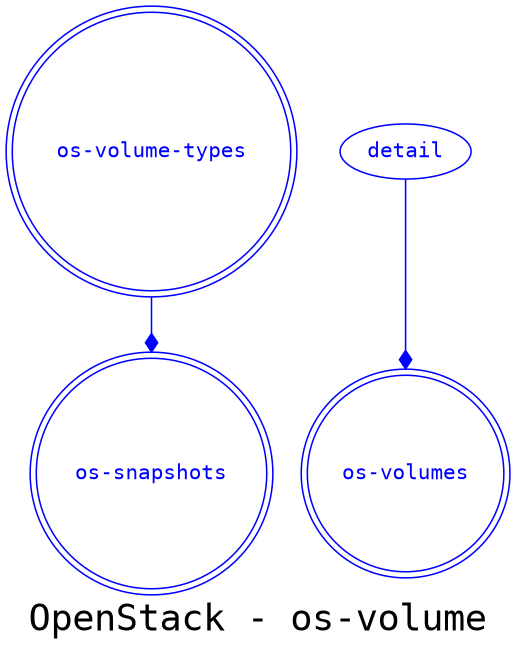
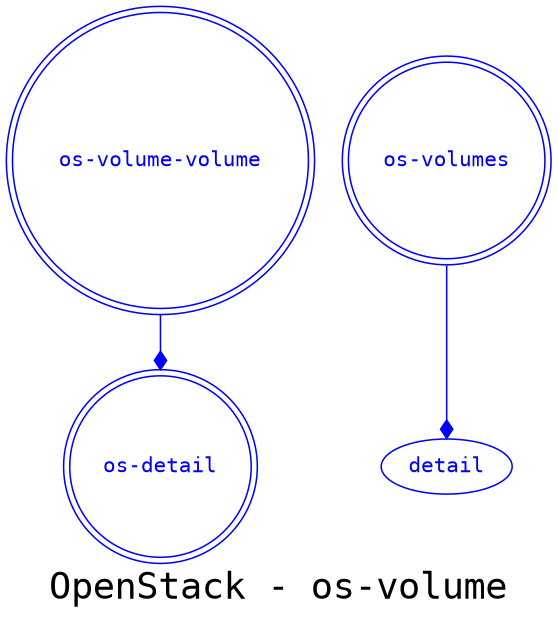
(152, 152) -> (160, 160)
(406, 265) -> (447, 343)
(152, 474) -> (160, 467)
